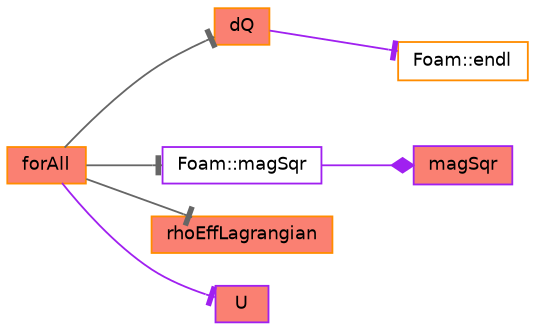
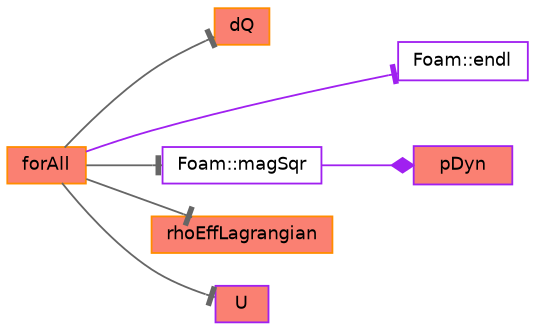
(329, 40) -> (236, 109)
(463, 61) -> (463, 61)
(463, 165) -> (463, 165)
(126, 250) -> (126, 250)
